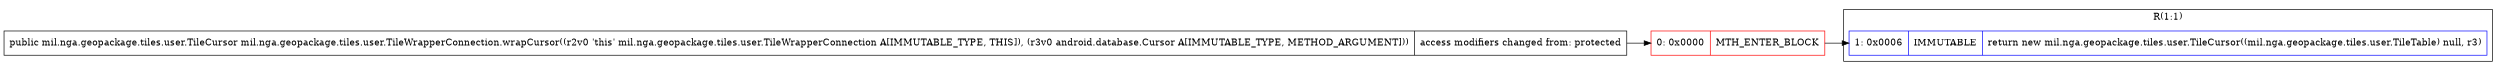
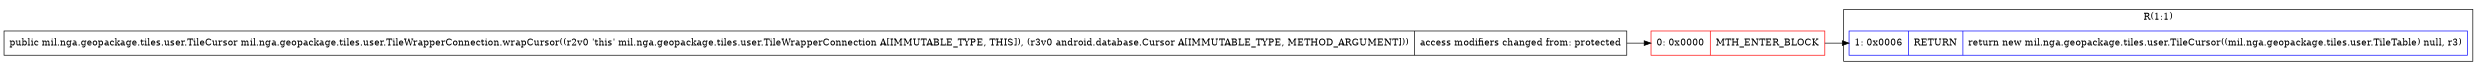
(1945, 43) -> (1936, 43)
